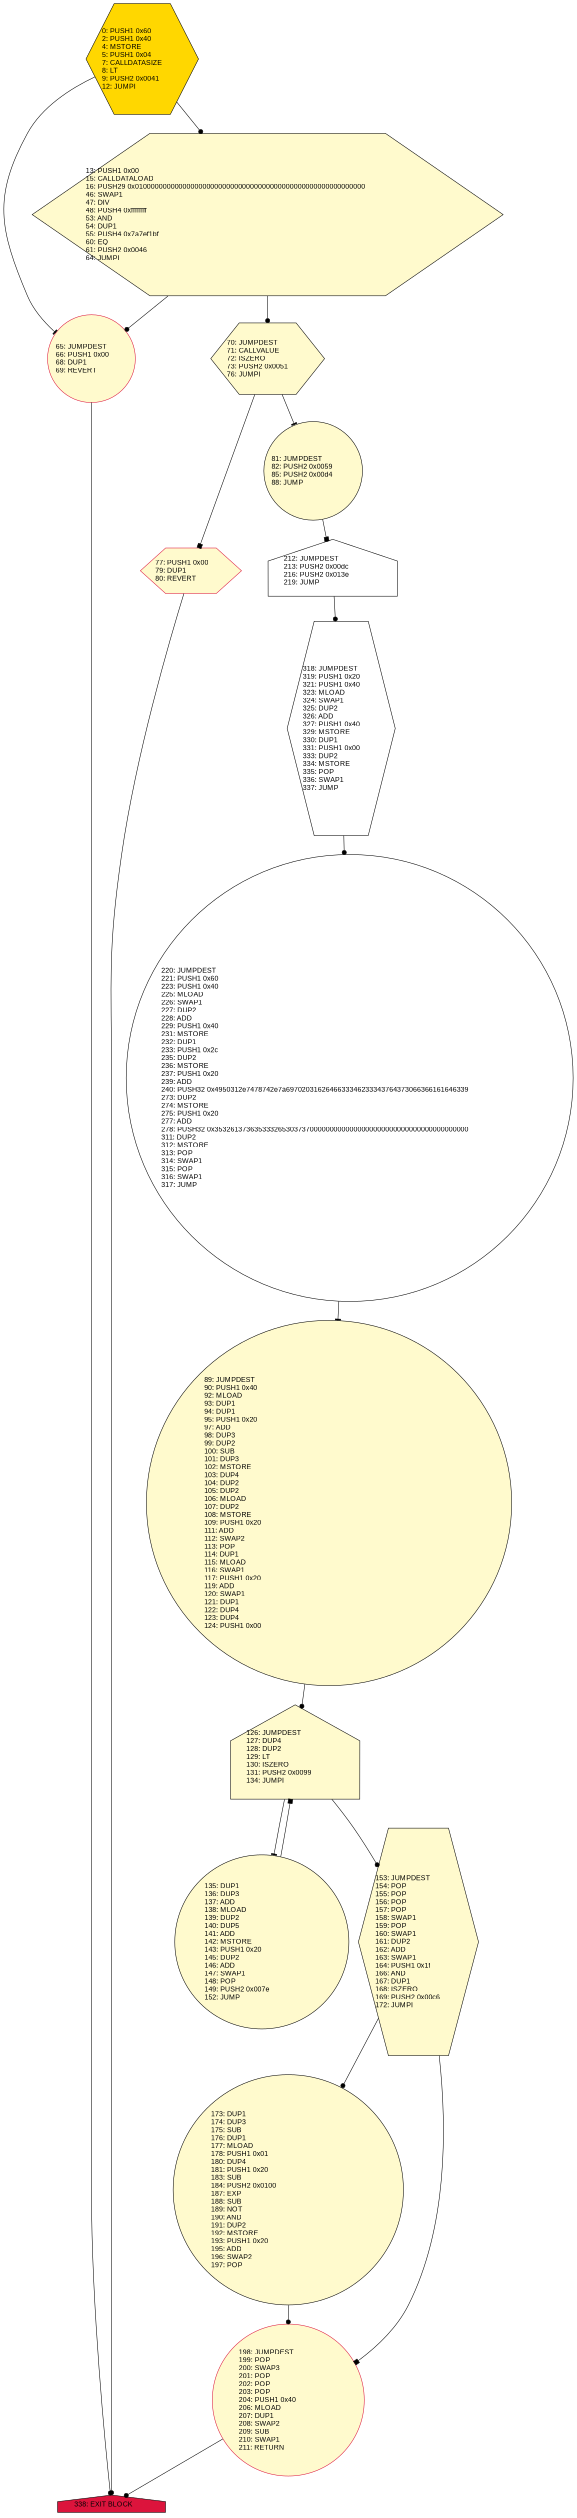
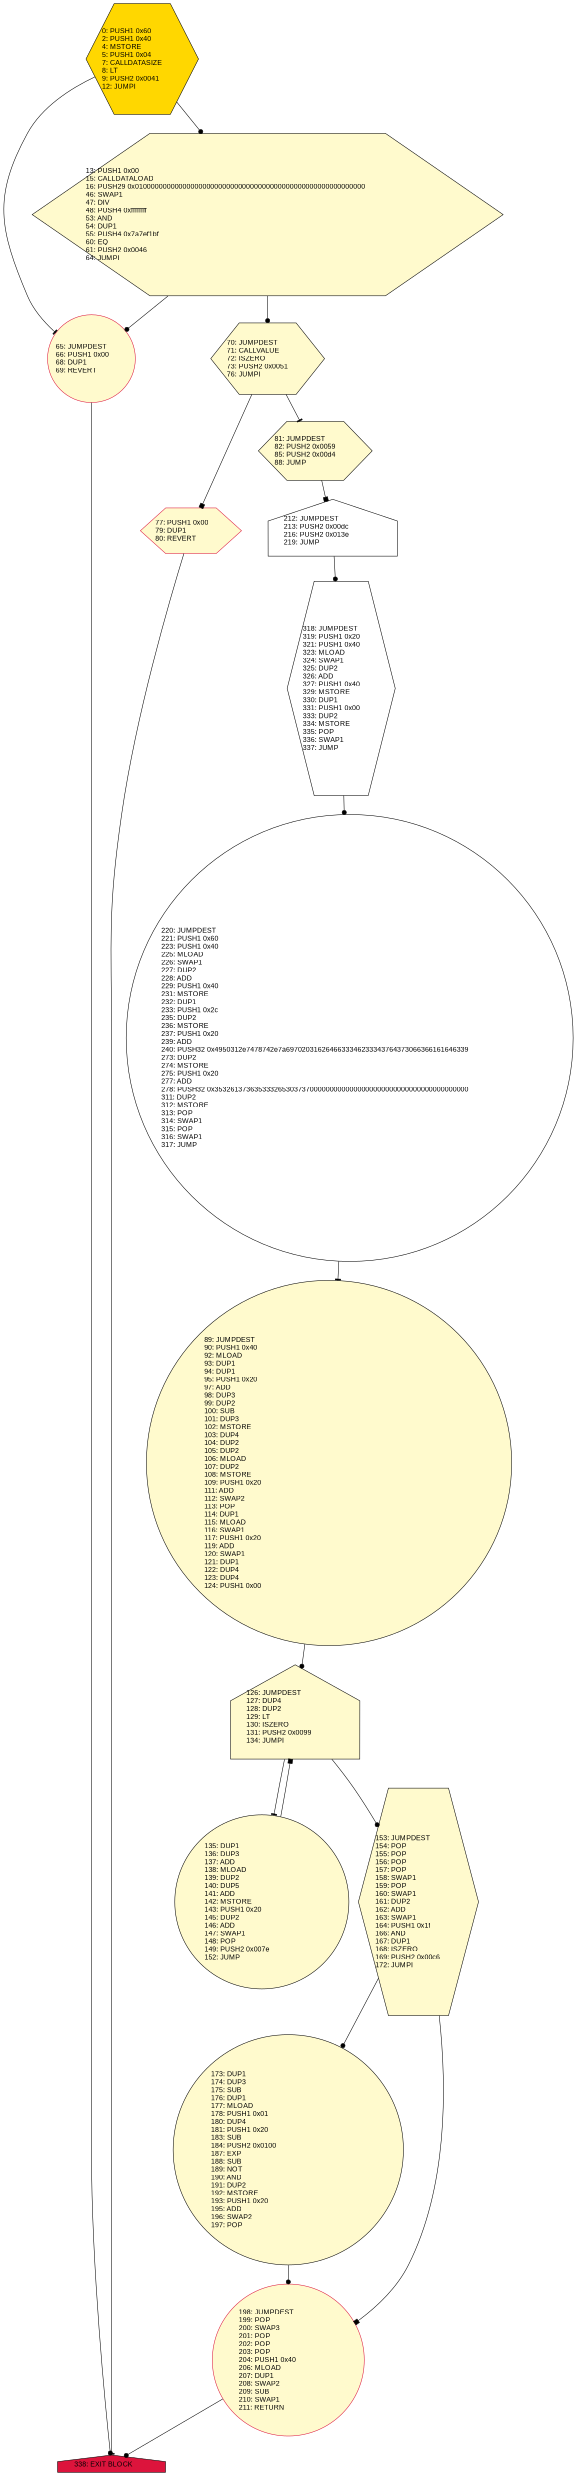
(313, 471) -> (315, 451)
(112, 1538) -> (112, 1499)
